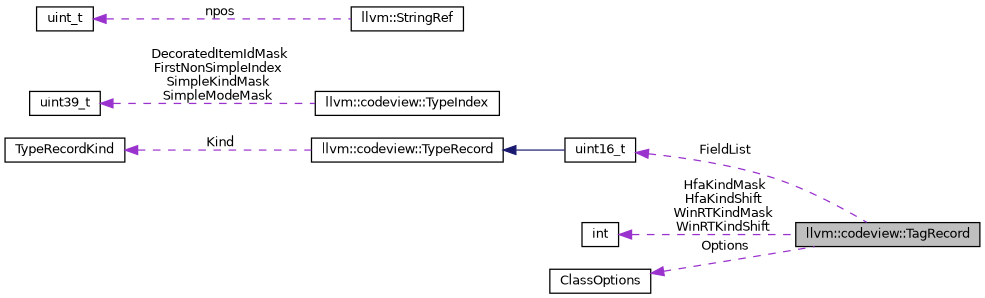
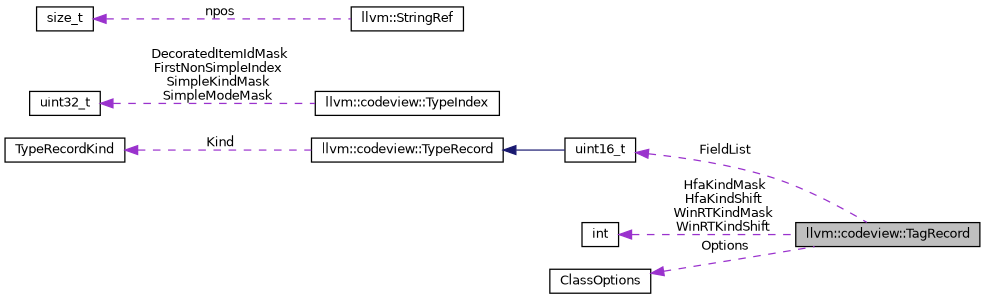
(65, 19) -> (65, 19)
(65, 103) -> (65, 103)
